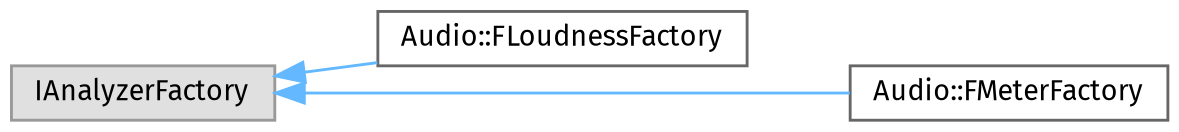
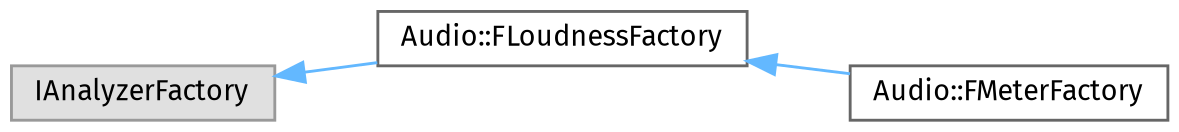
(577, 93) -> (813, 69)
